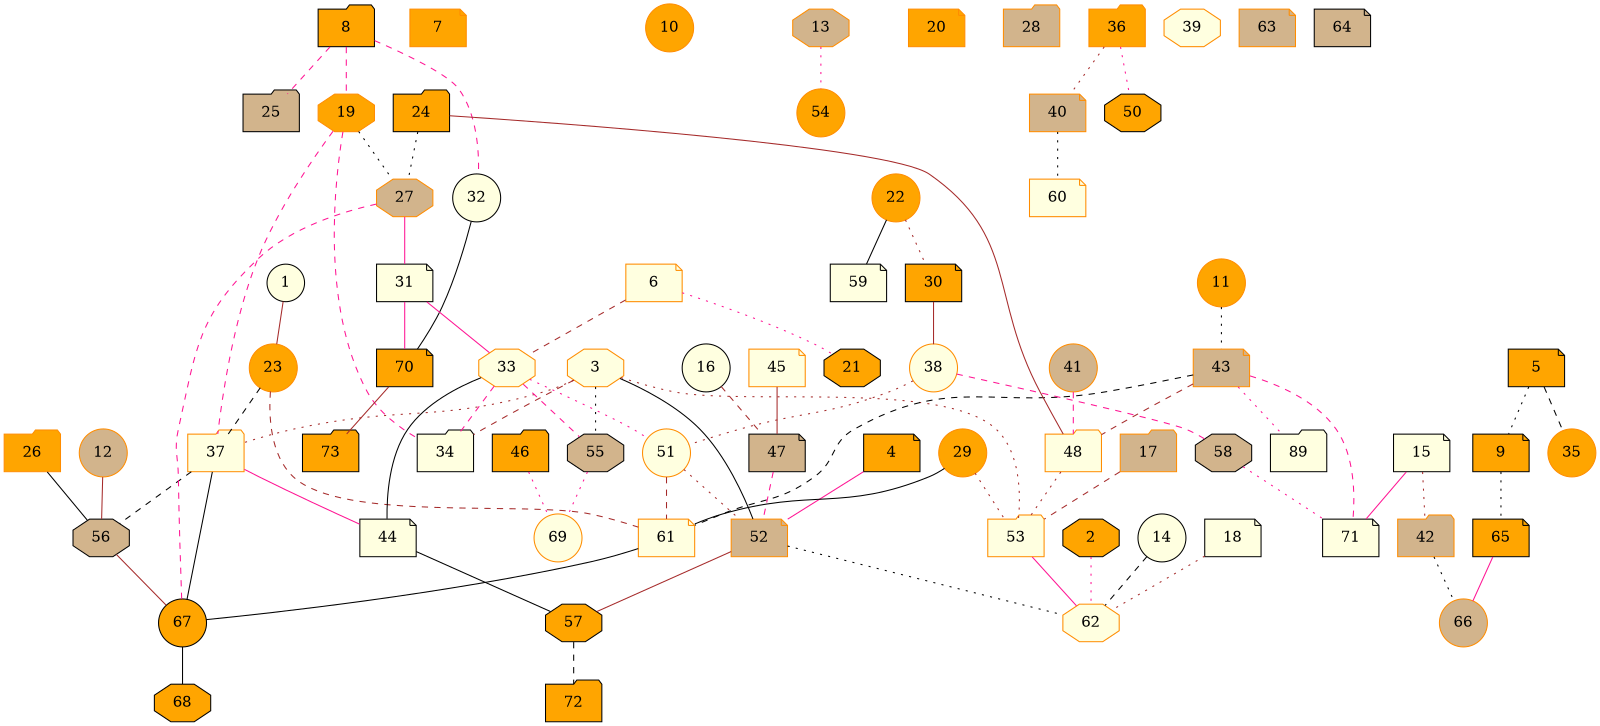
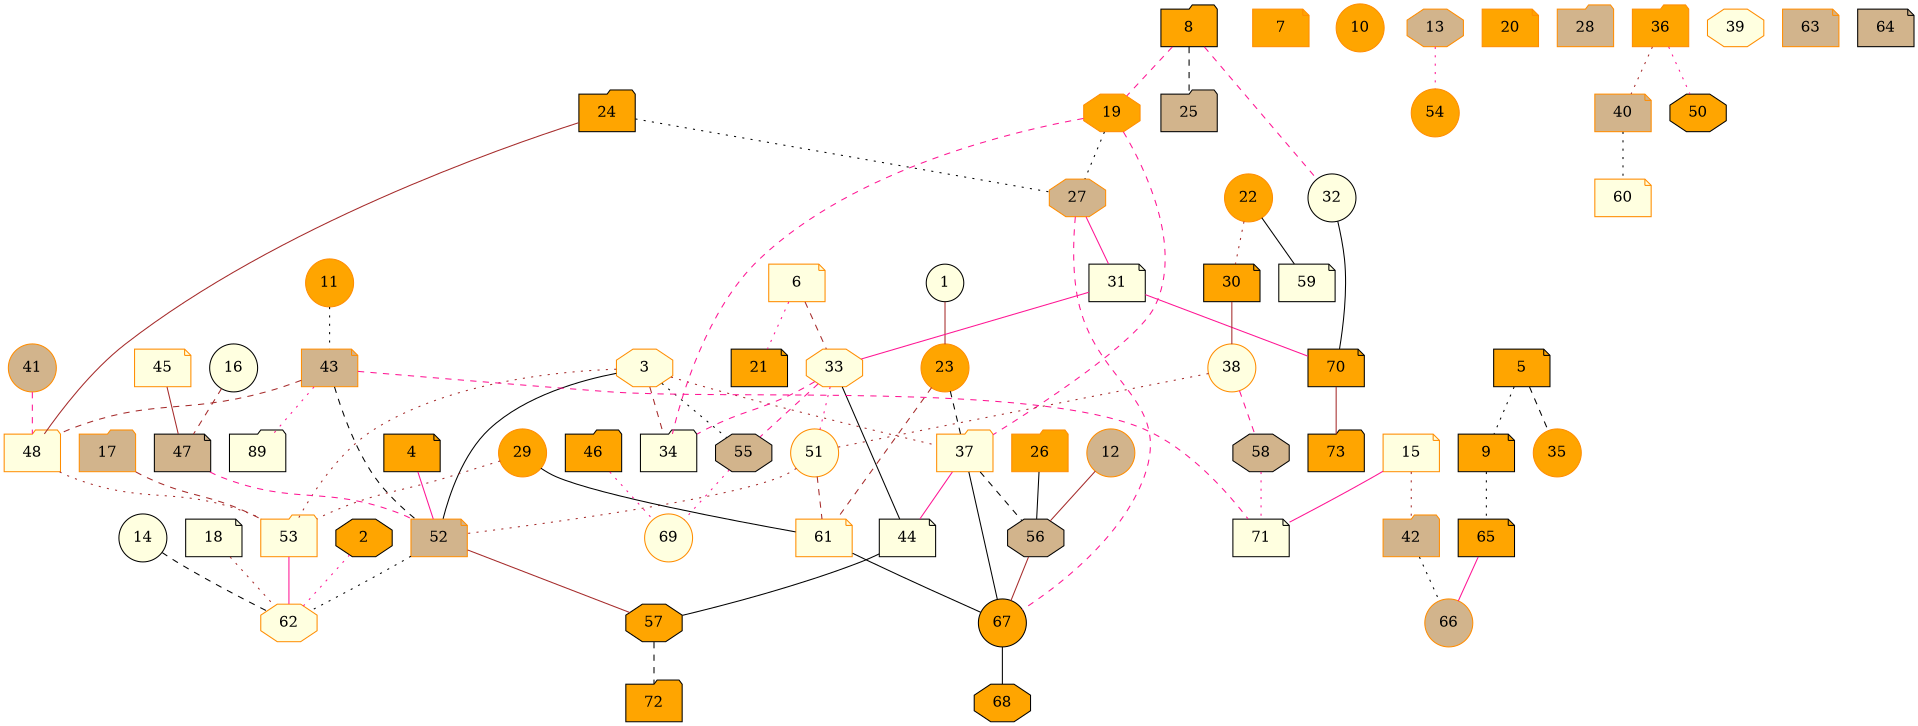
(309, 70) -> (1189, 70)
(852, 368) -> (759, 368)
(939, 399) -> (364, 460)
(1422, 453) -> (1411, 453)
